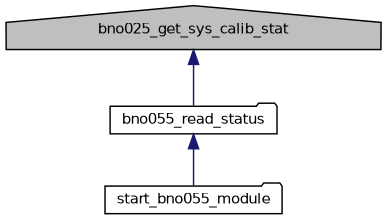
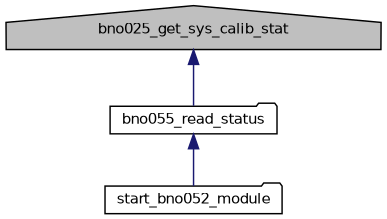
(194, 200) -> (194, 200)
